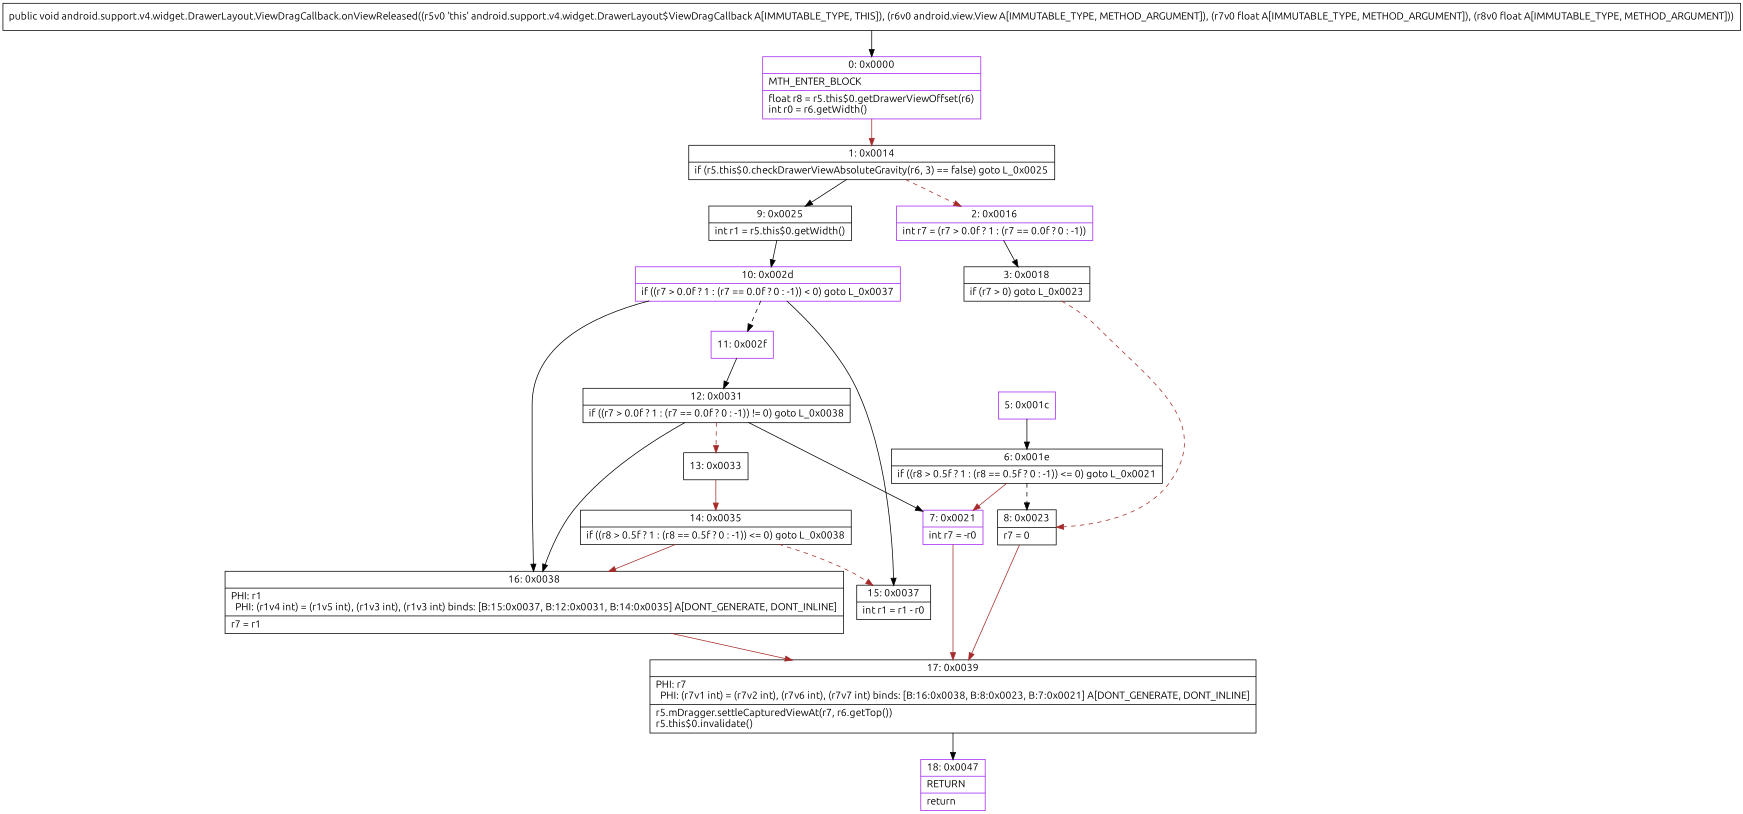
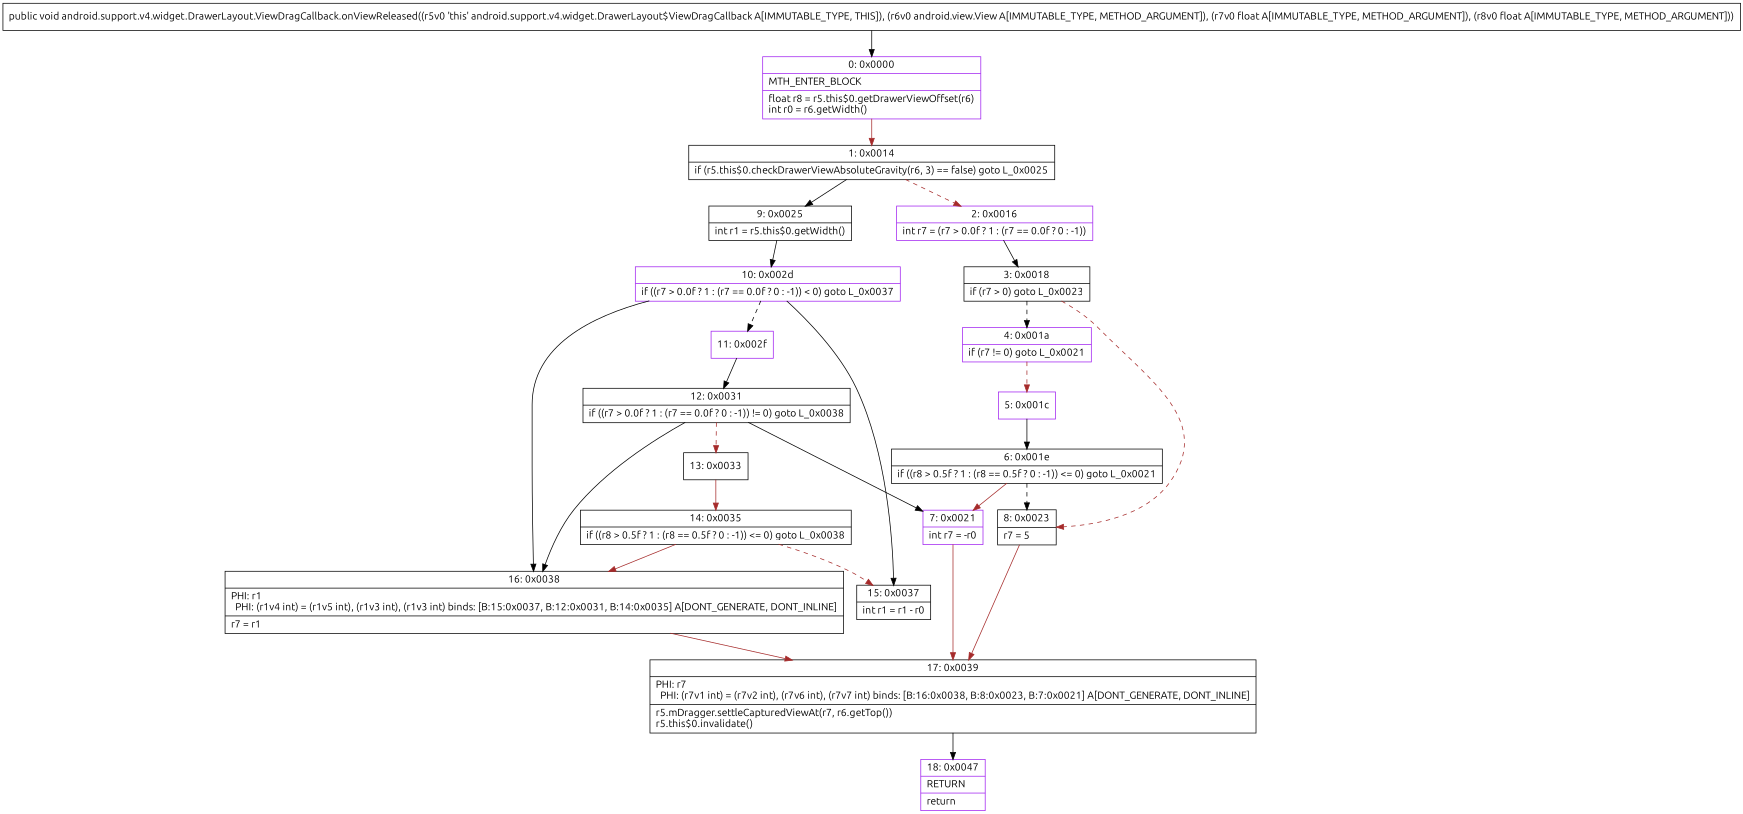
none -> (1027, 345)
(1017, 536) -> (1017, 536)
